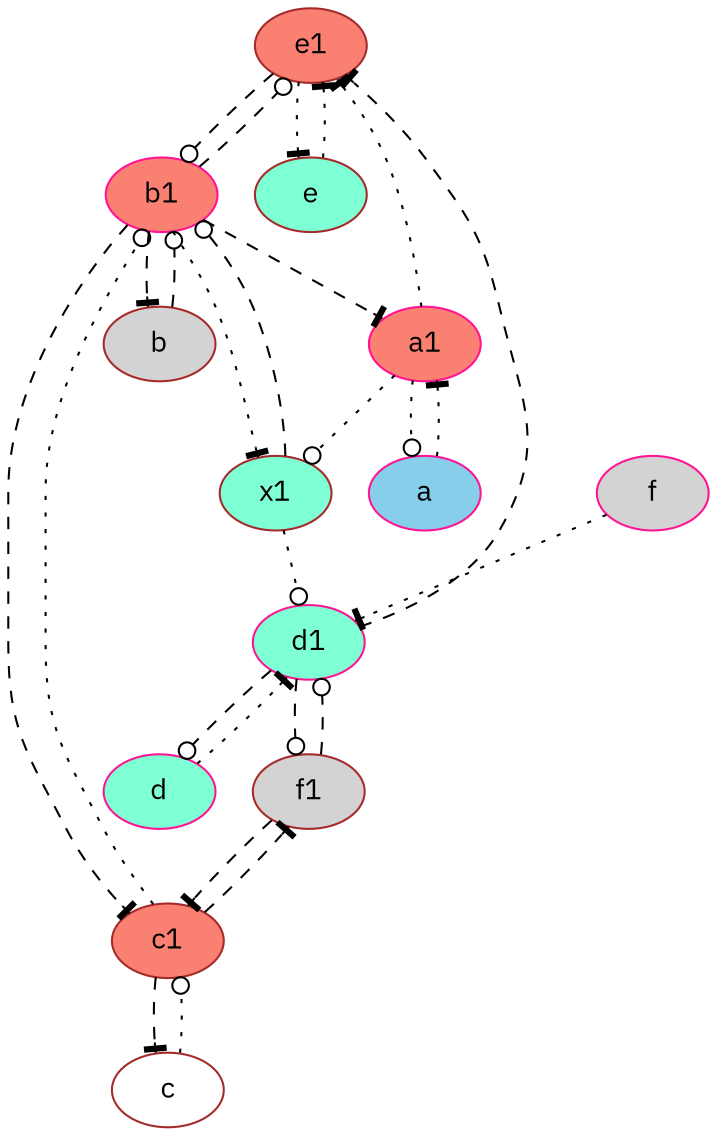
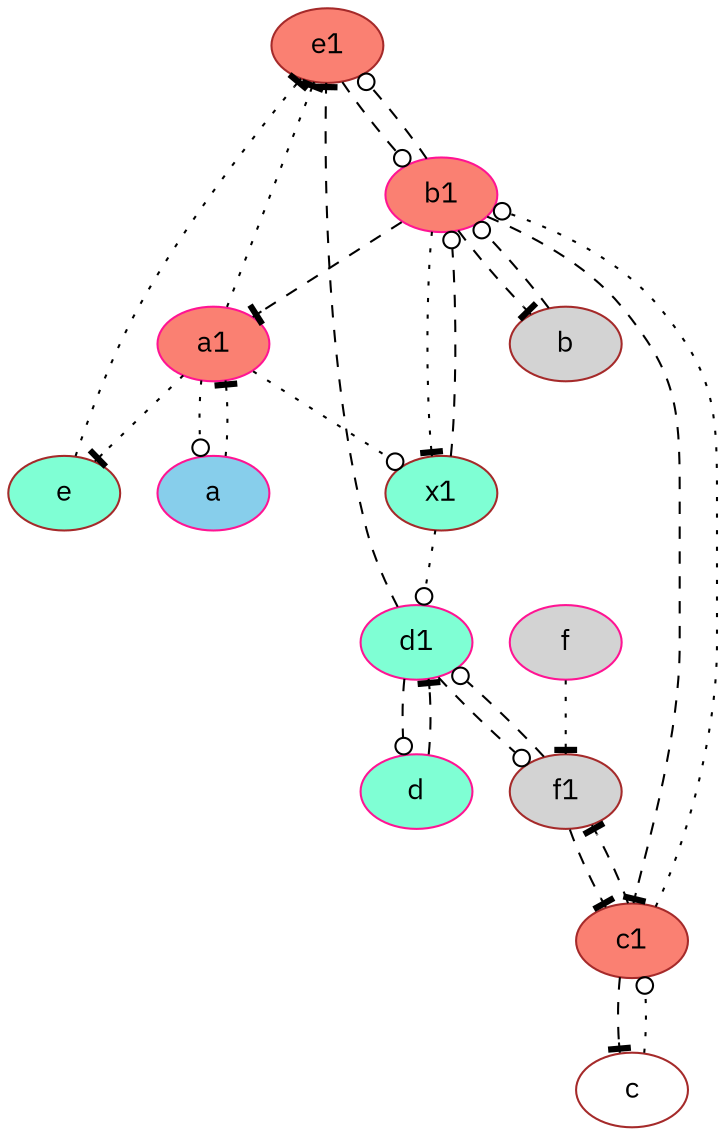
(297, 114) -> (143, 415)
(491, 563) -> (566, 712)
(239, 726) -> (430, 722)
